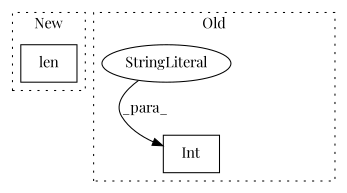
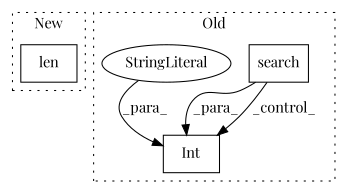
none -> (279, 63)
